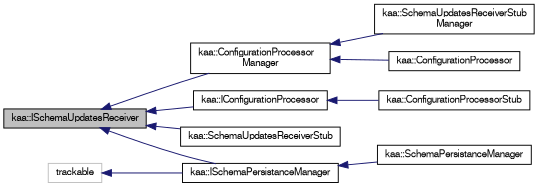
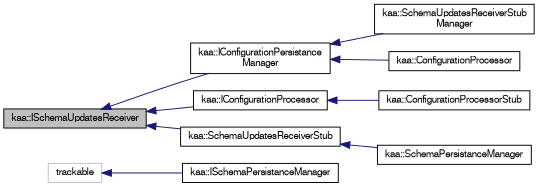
(260, 58) -> (260, 58)
(162, 149) -> none
(363, 163) -> (364, 146)
